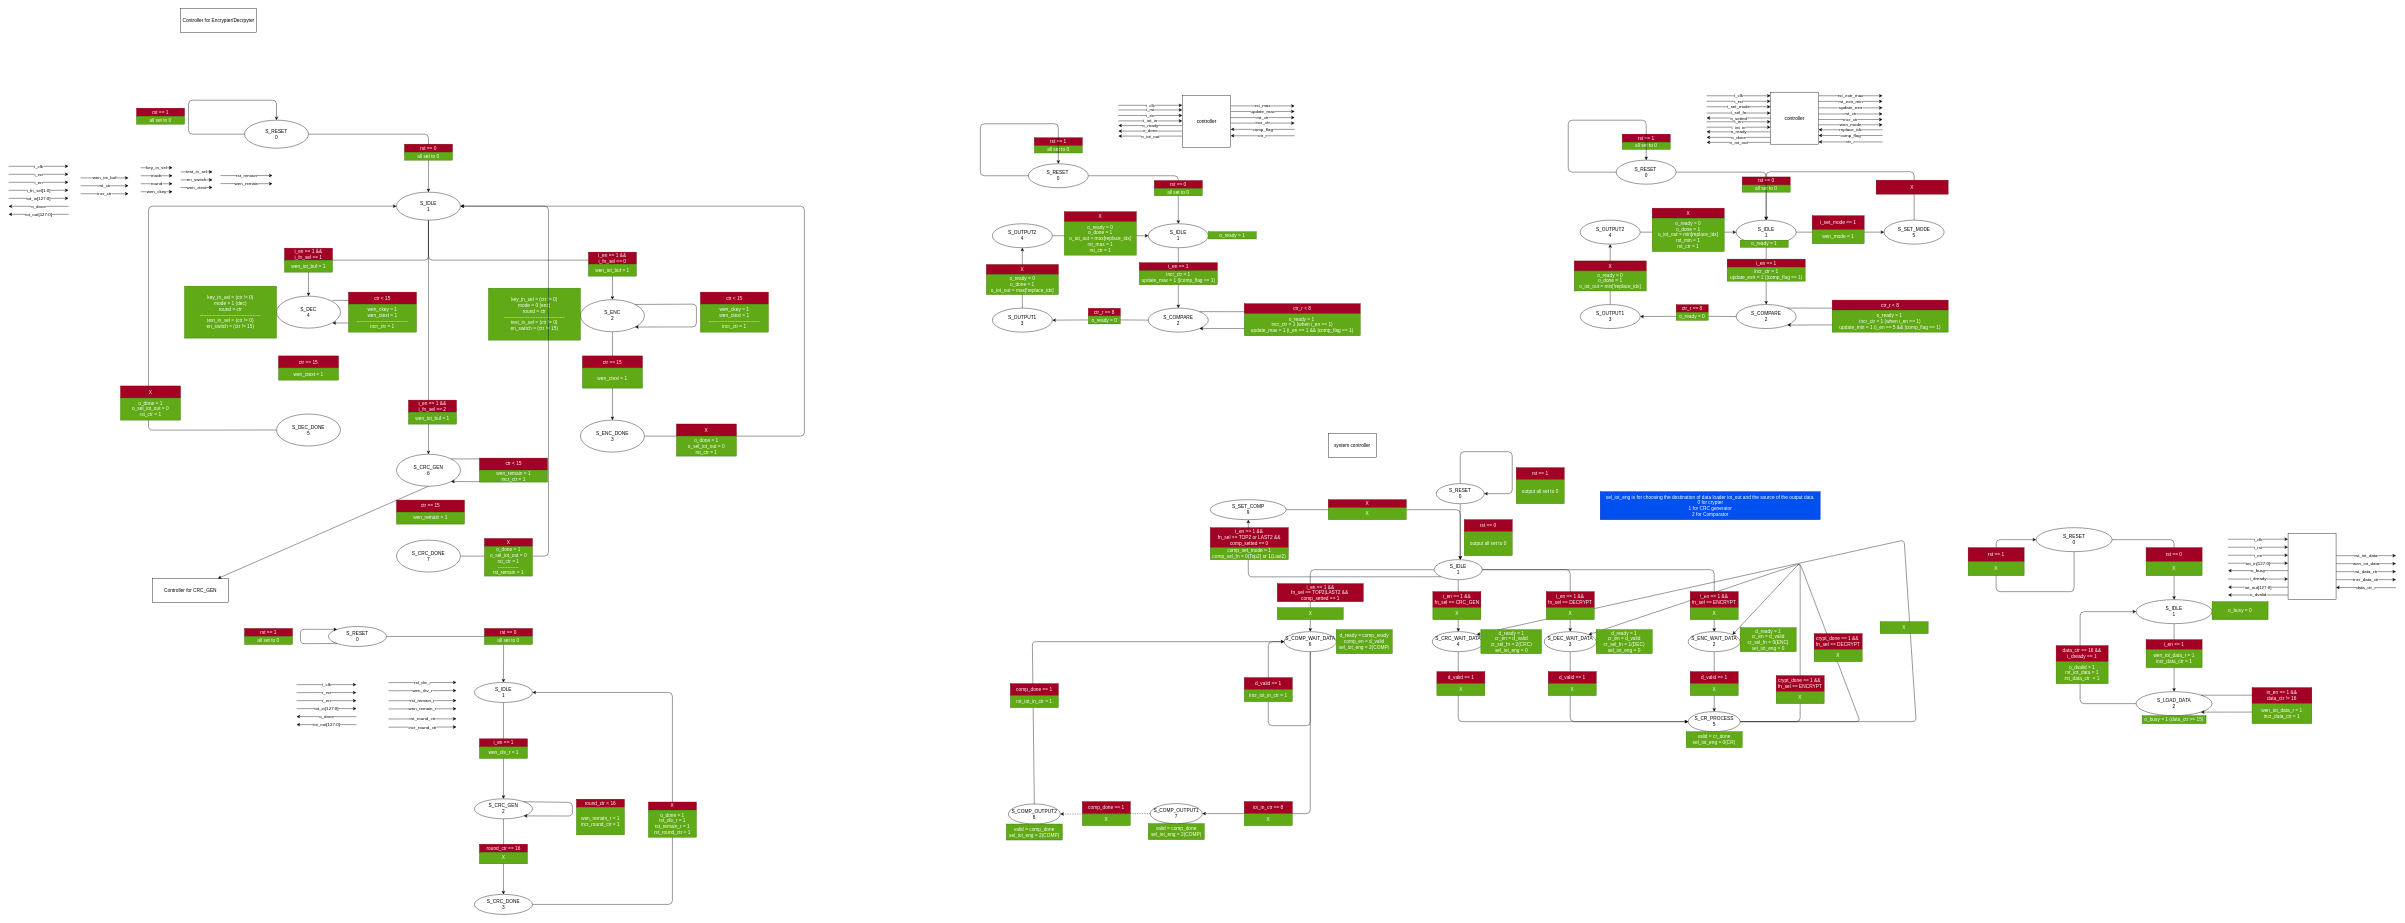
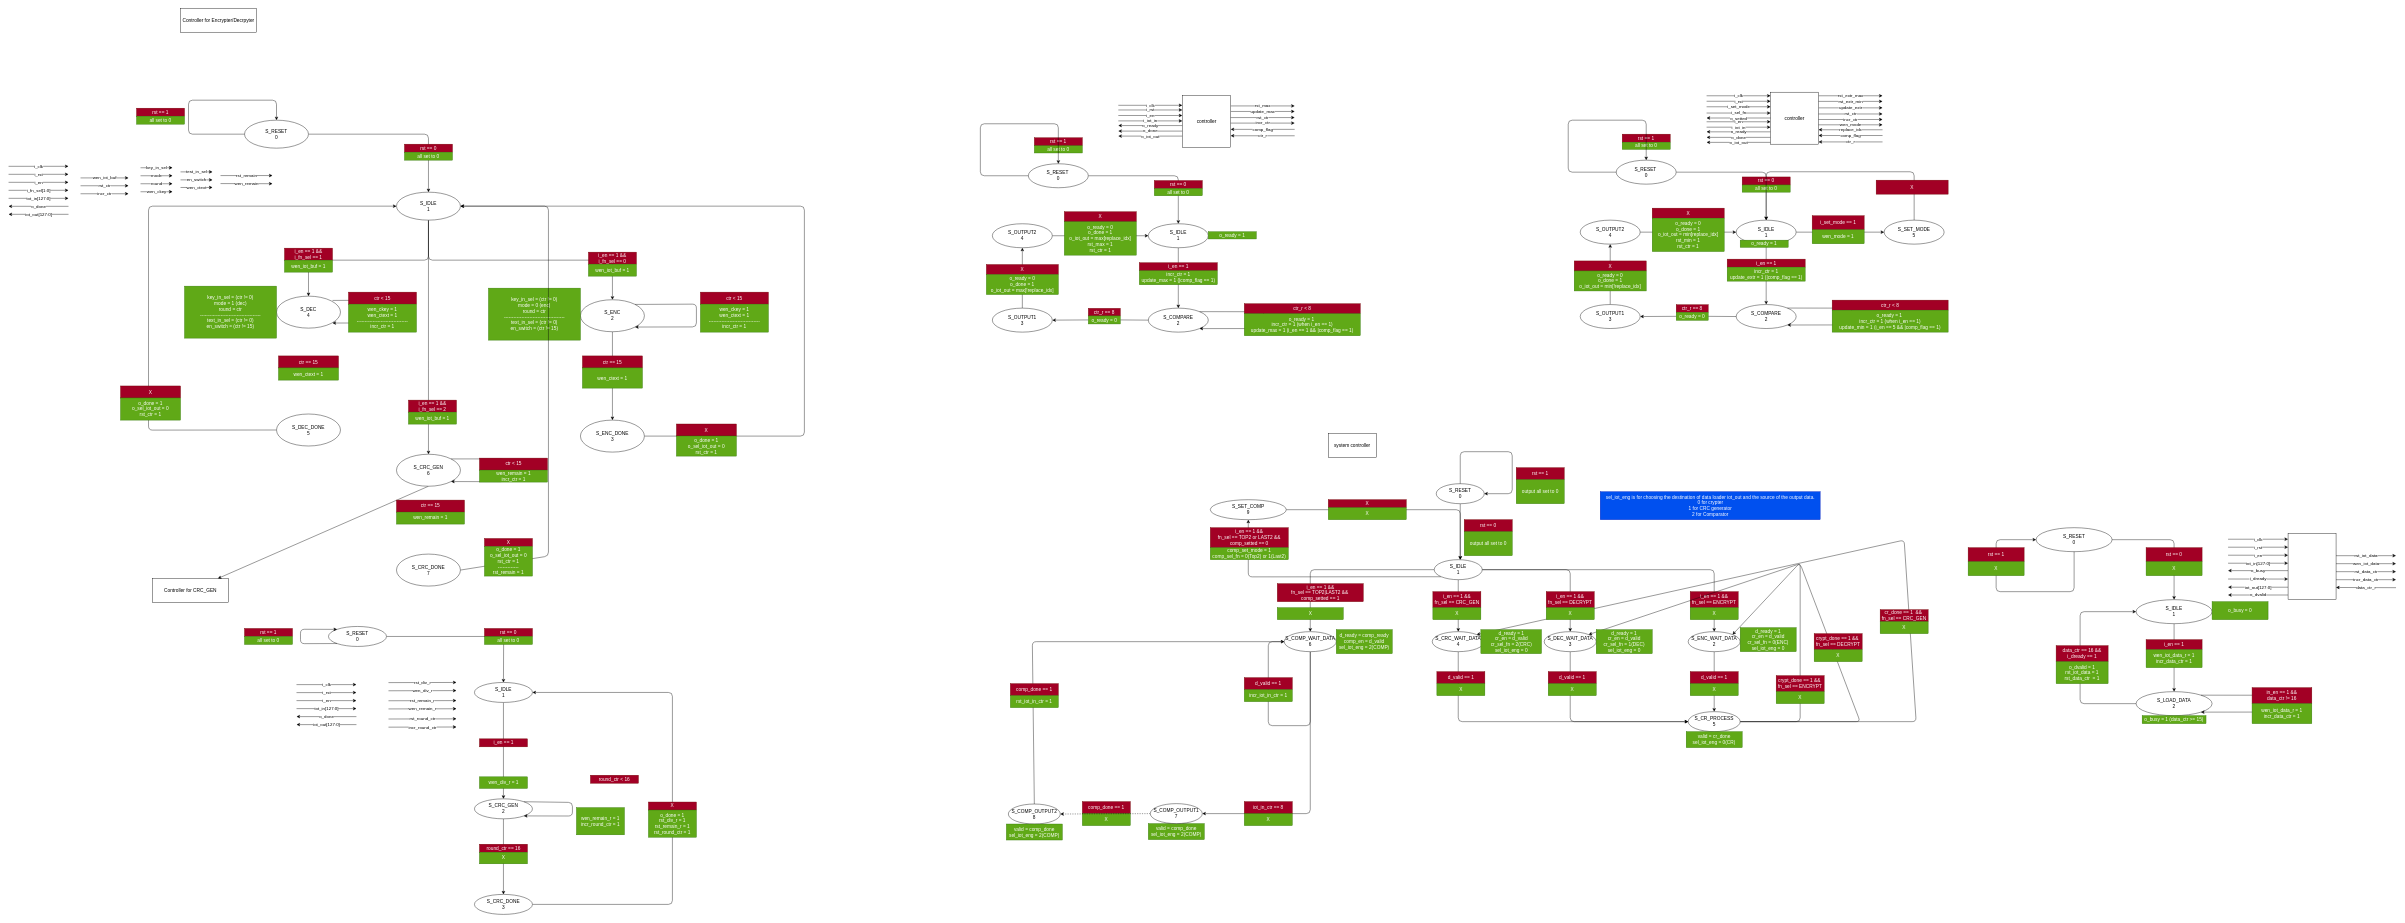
(428, 556) -> (428, 570)
none -> (1904, 616)
(503, 753) -> (503, 783)
(600, 803) -> (614, 779)
